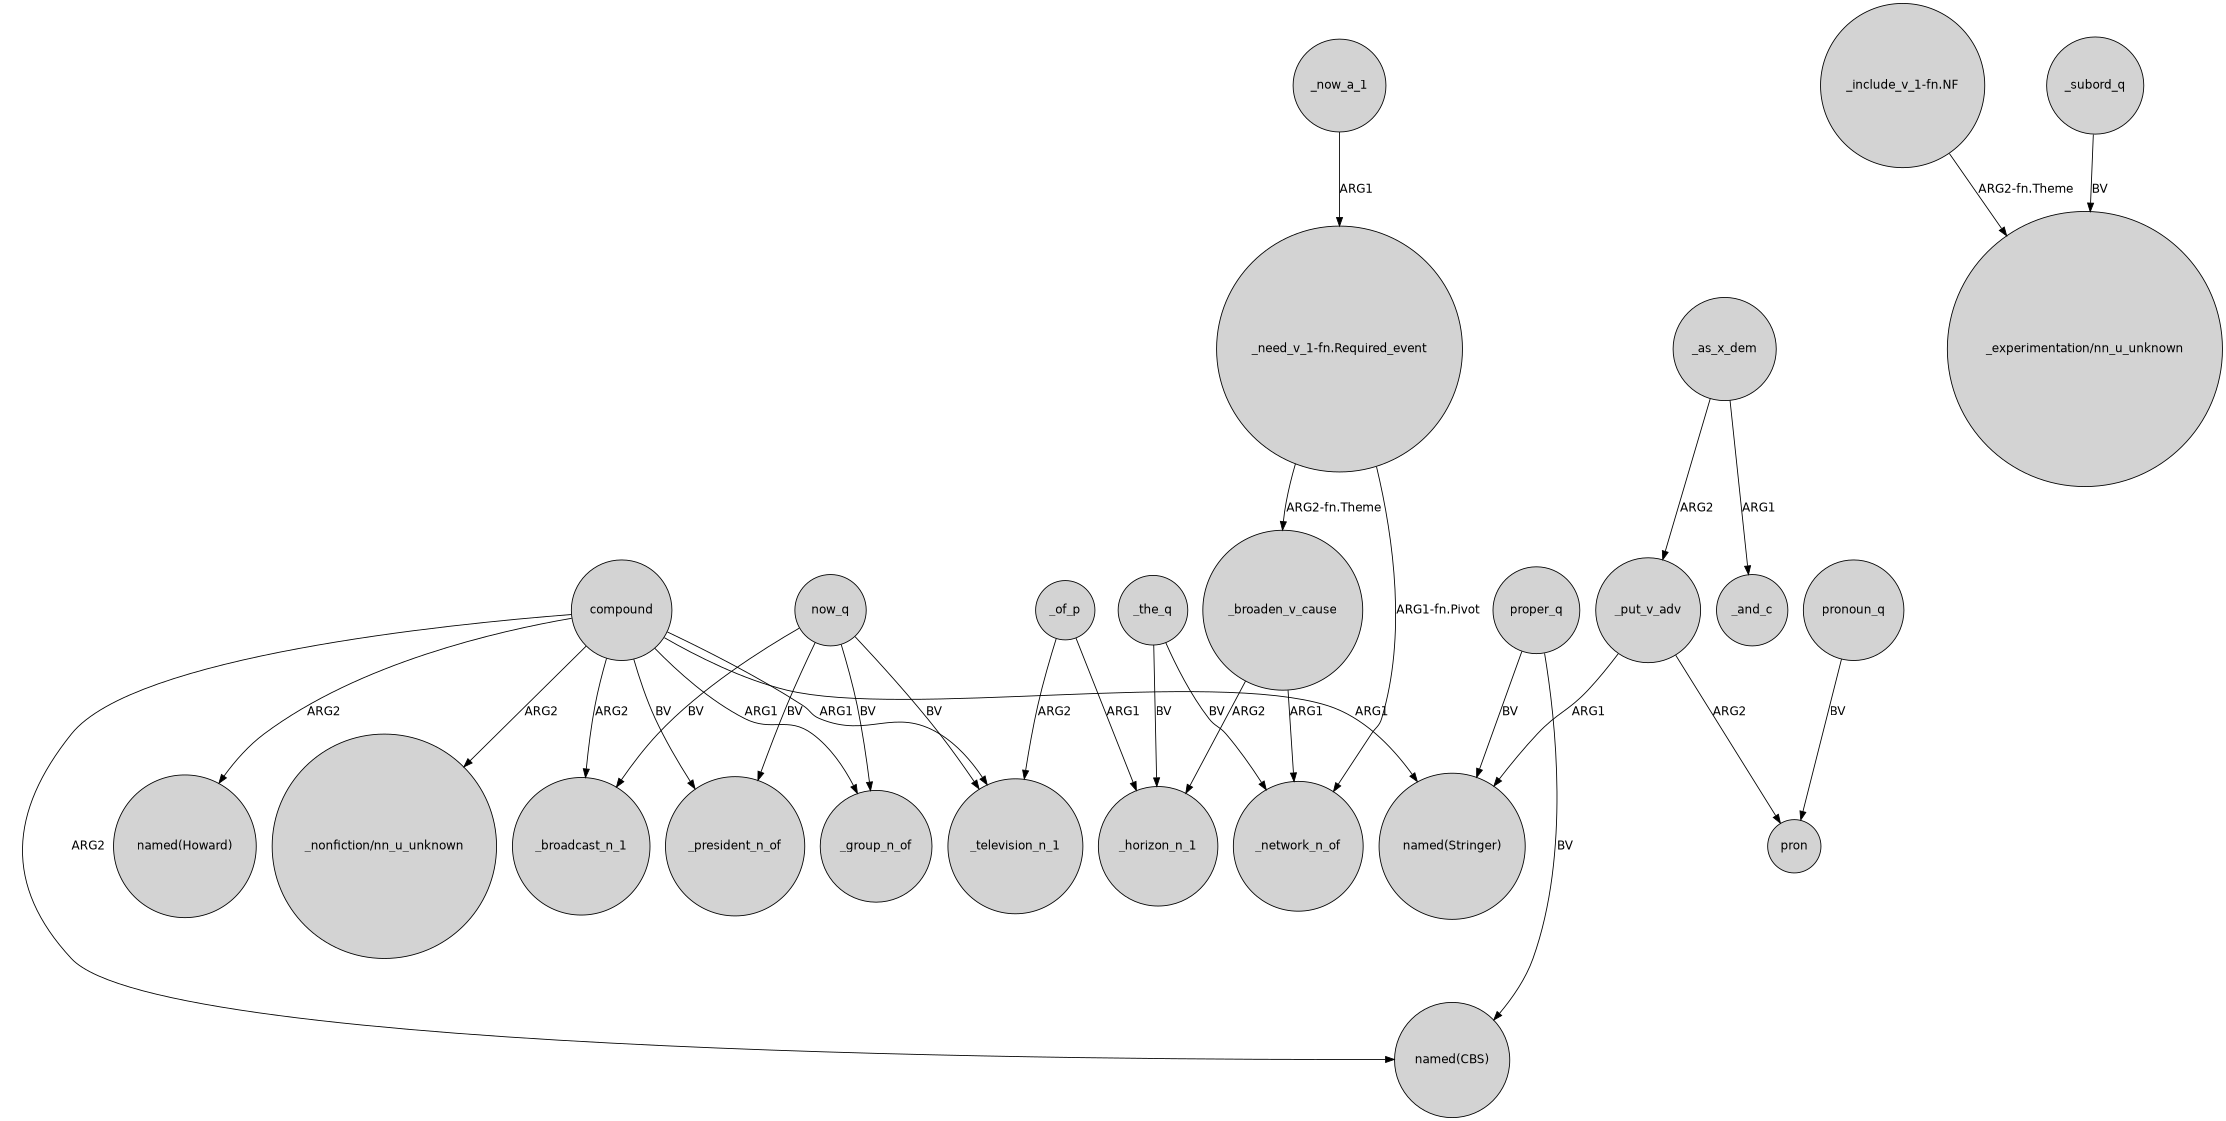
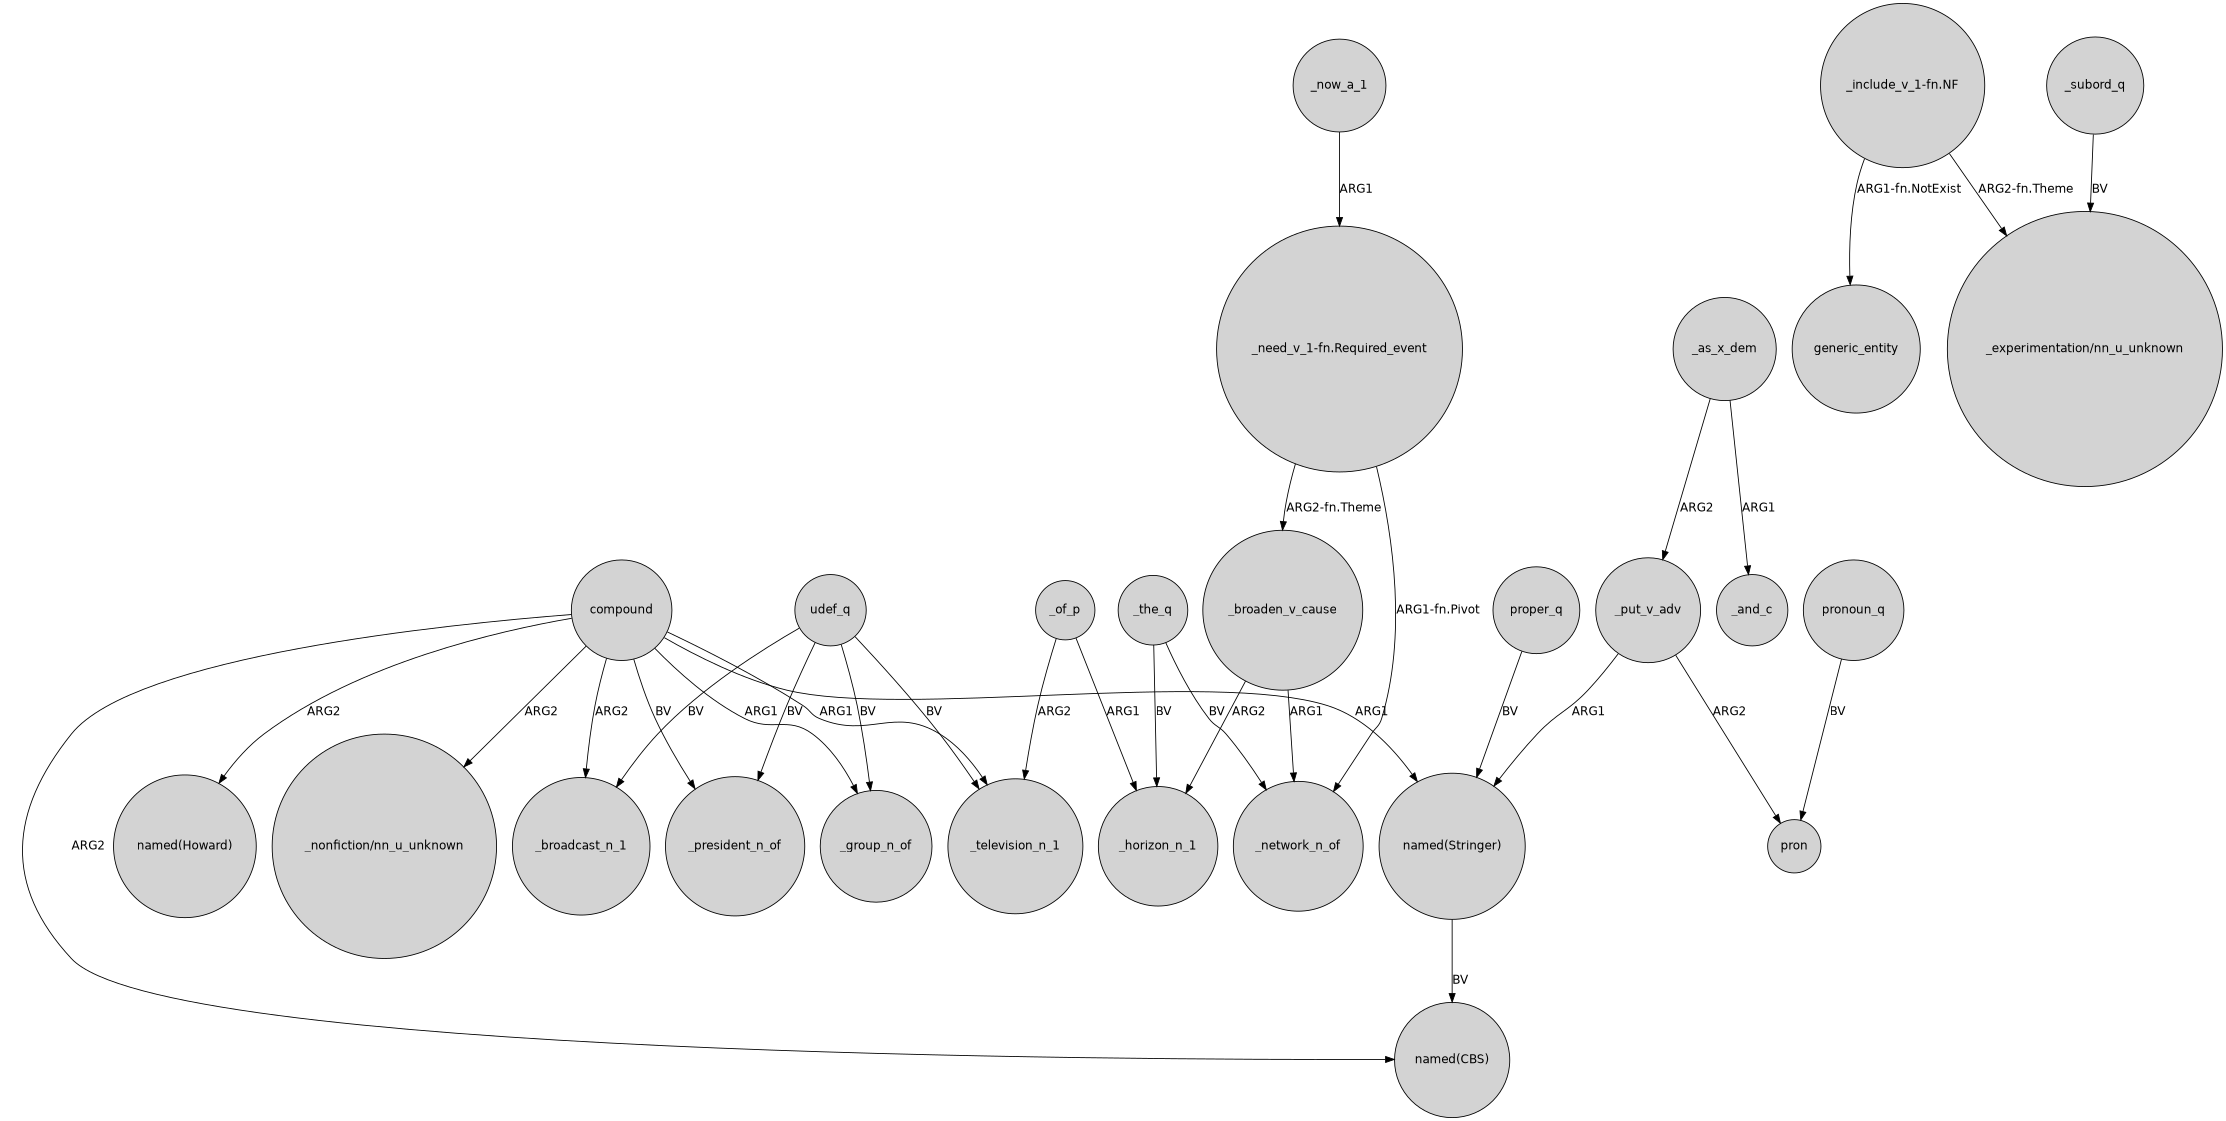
none -> (1856, 349)
(831, 610) -> (831, 610)
(1556, 839) -> (1452, 956)
